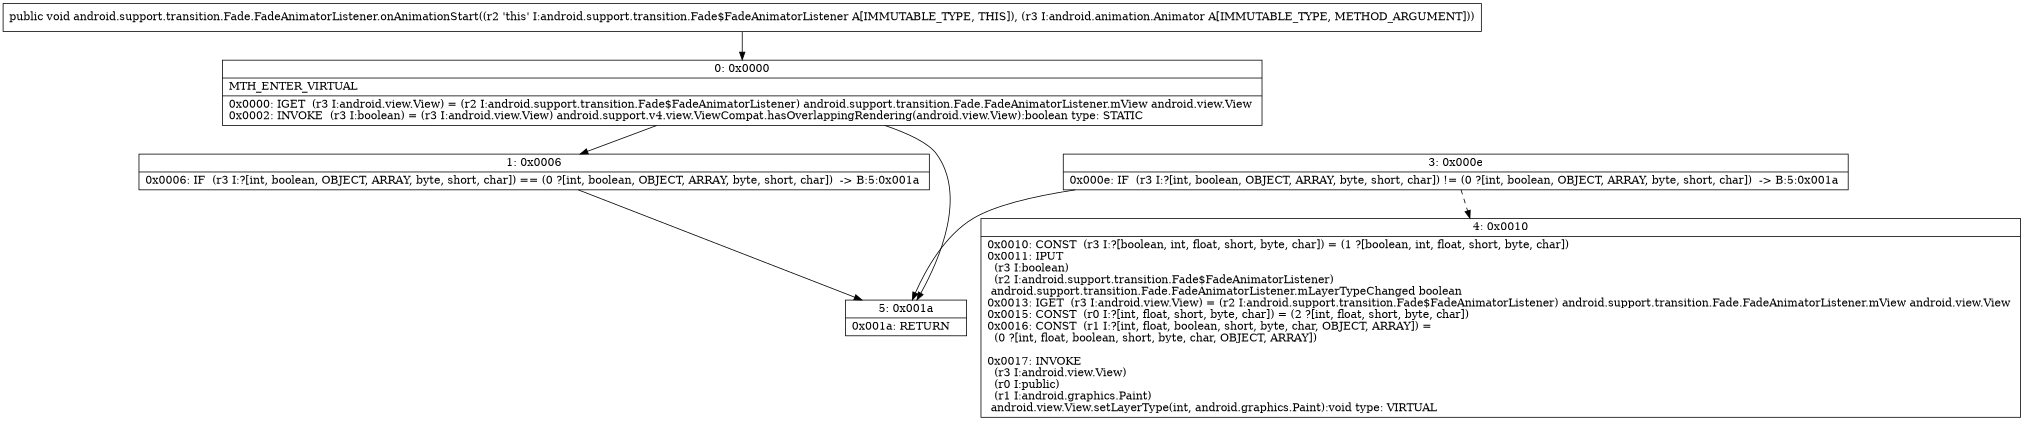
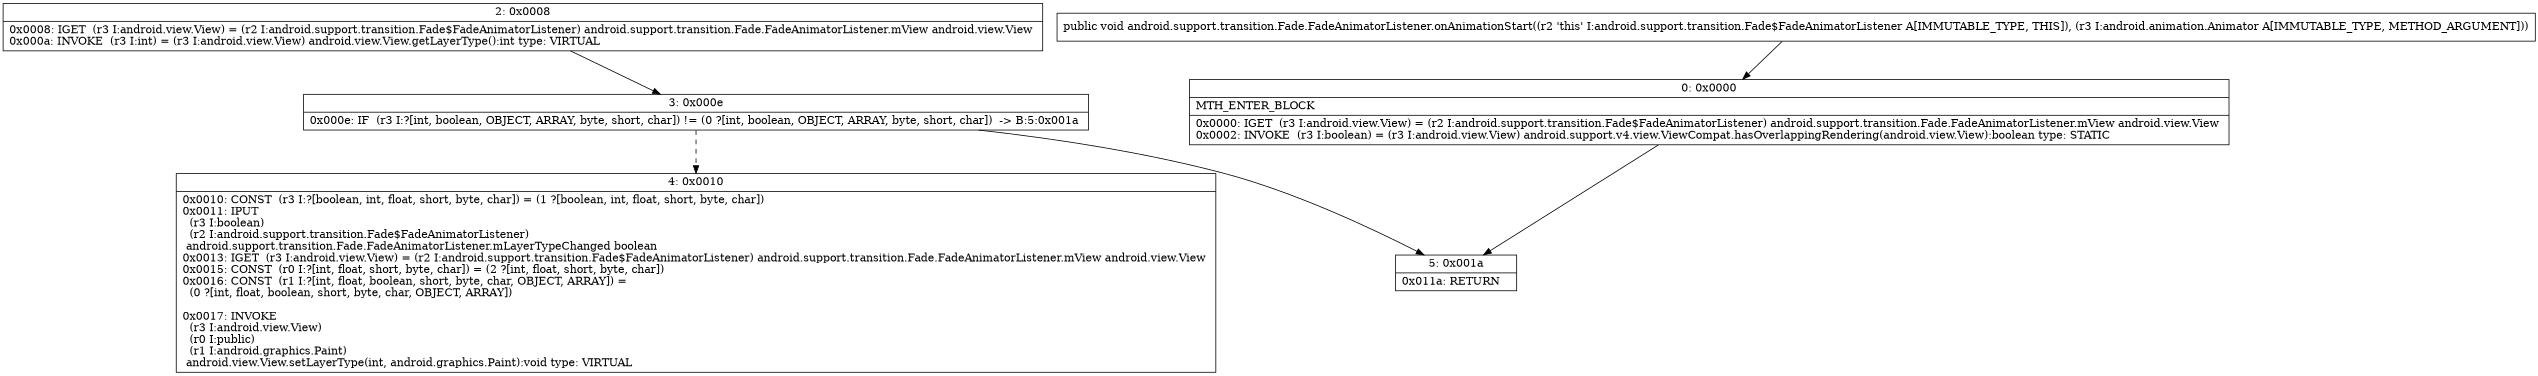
none -> (523, 27)
(293, 87) -> (1255, 106)
(534, 172) -> none
(906, 326) -> (1456, 281)
